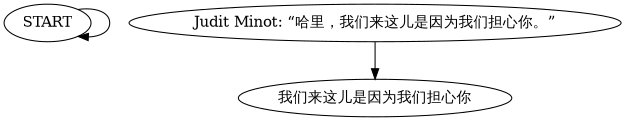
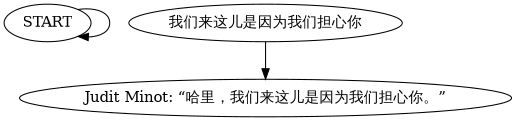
(375, 55) -> (266, 55)
